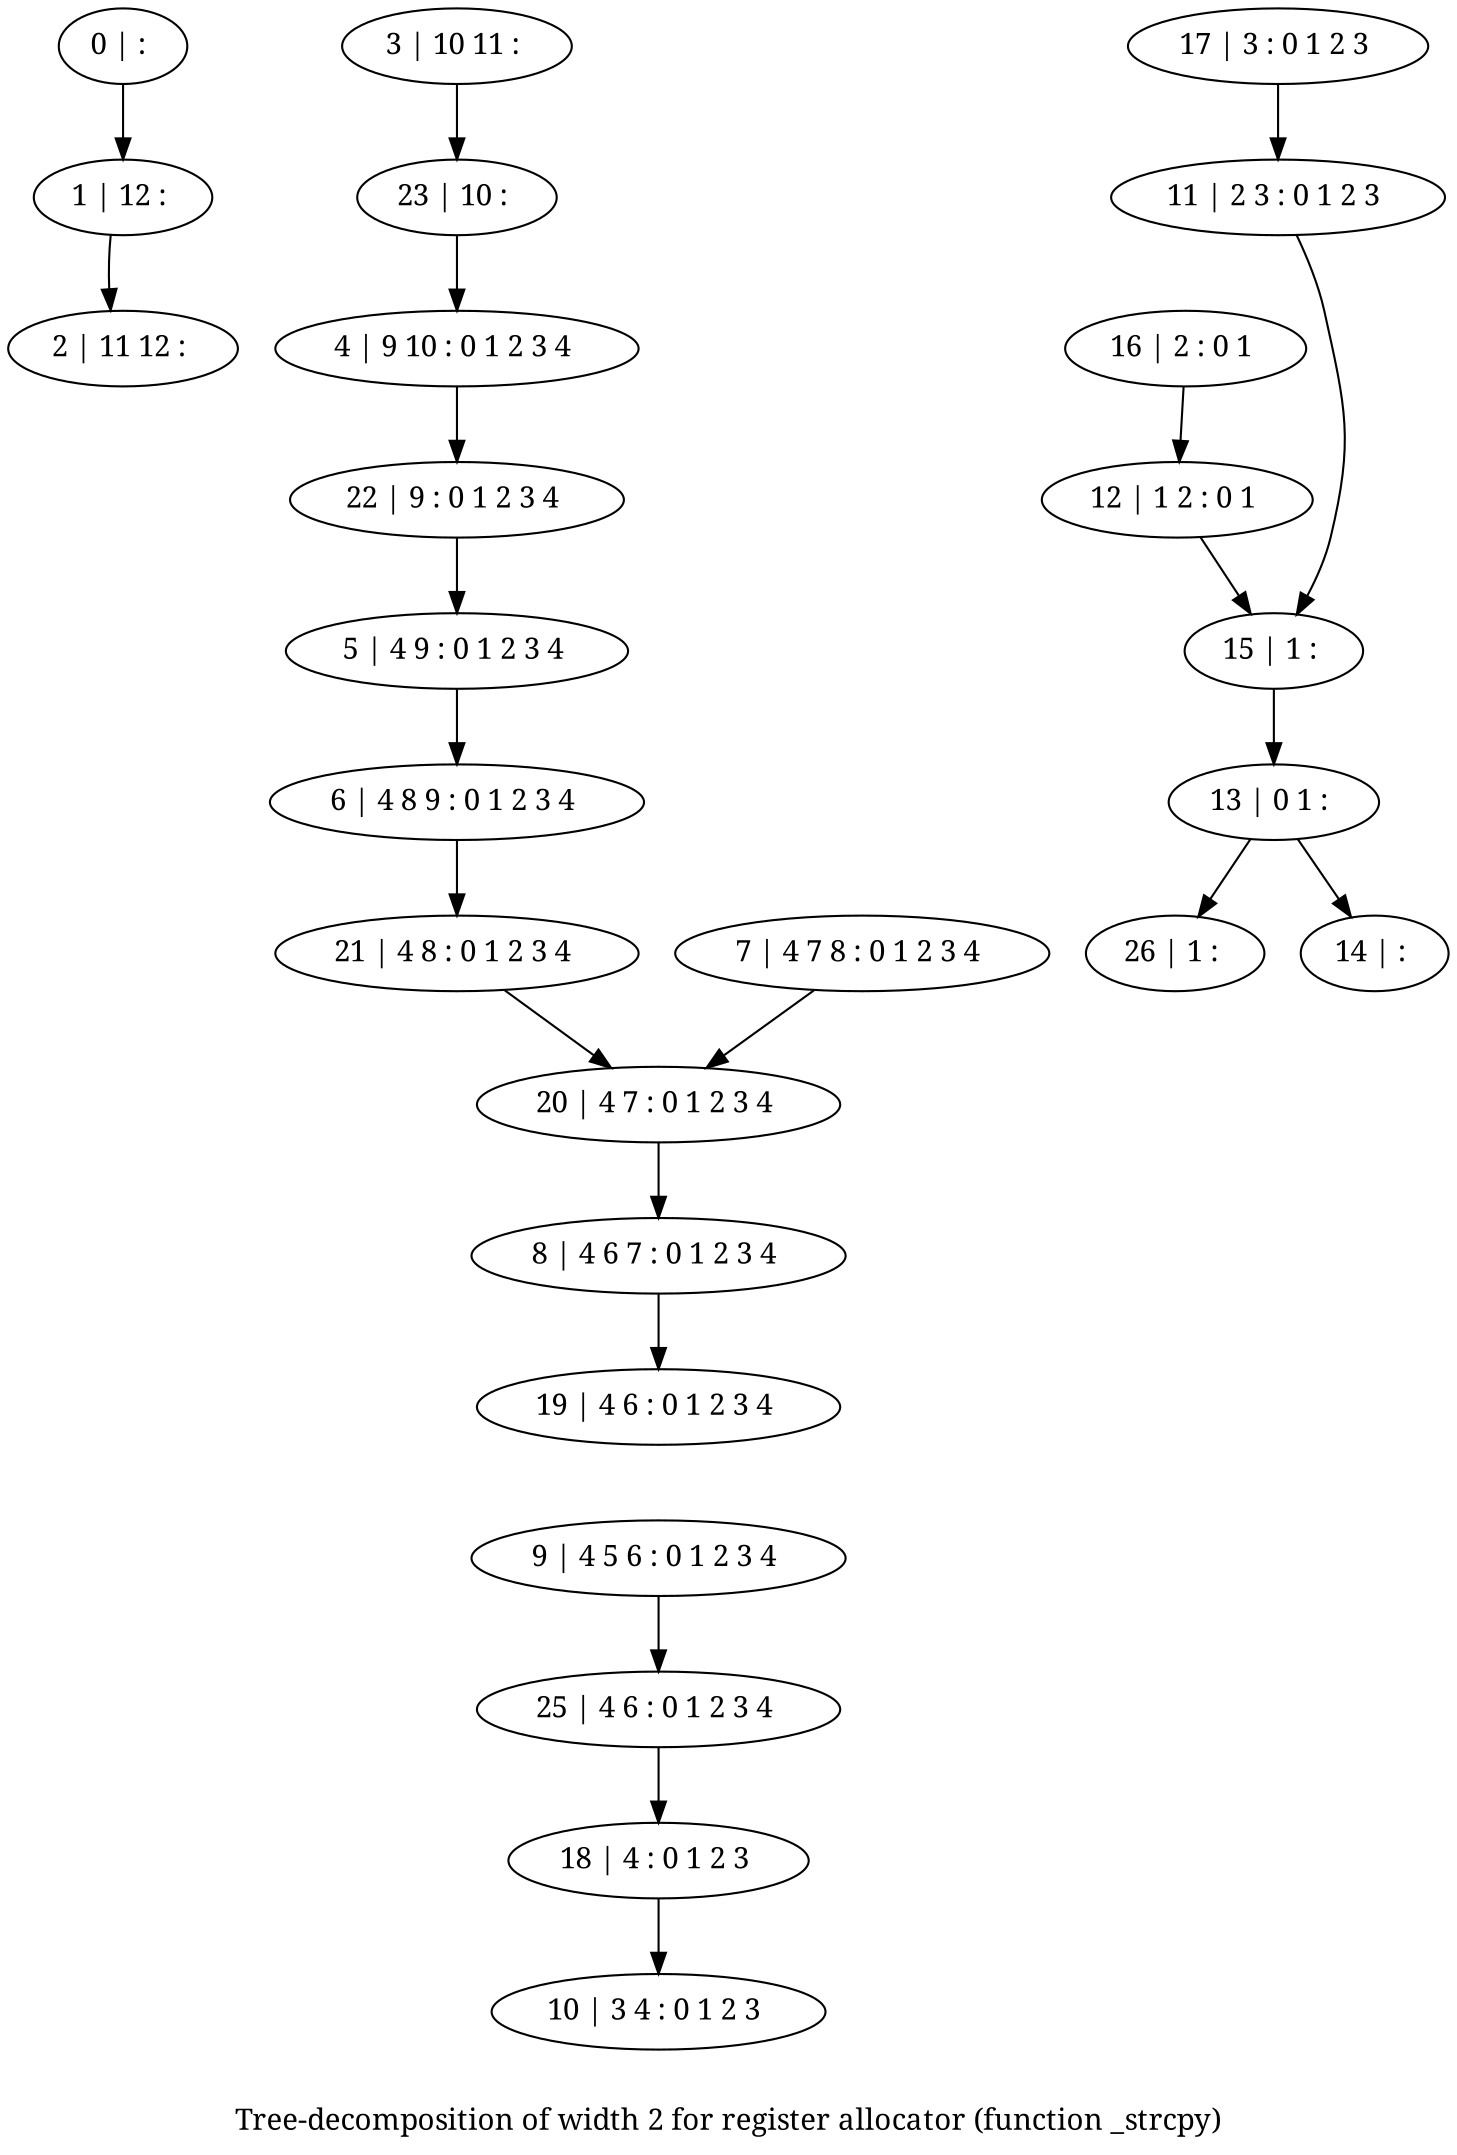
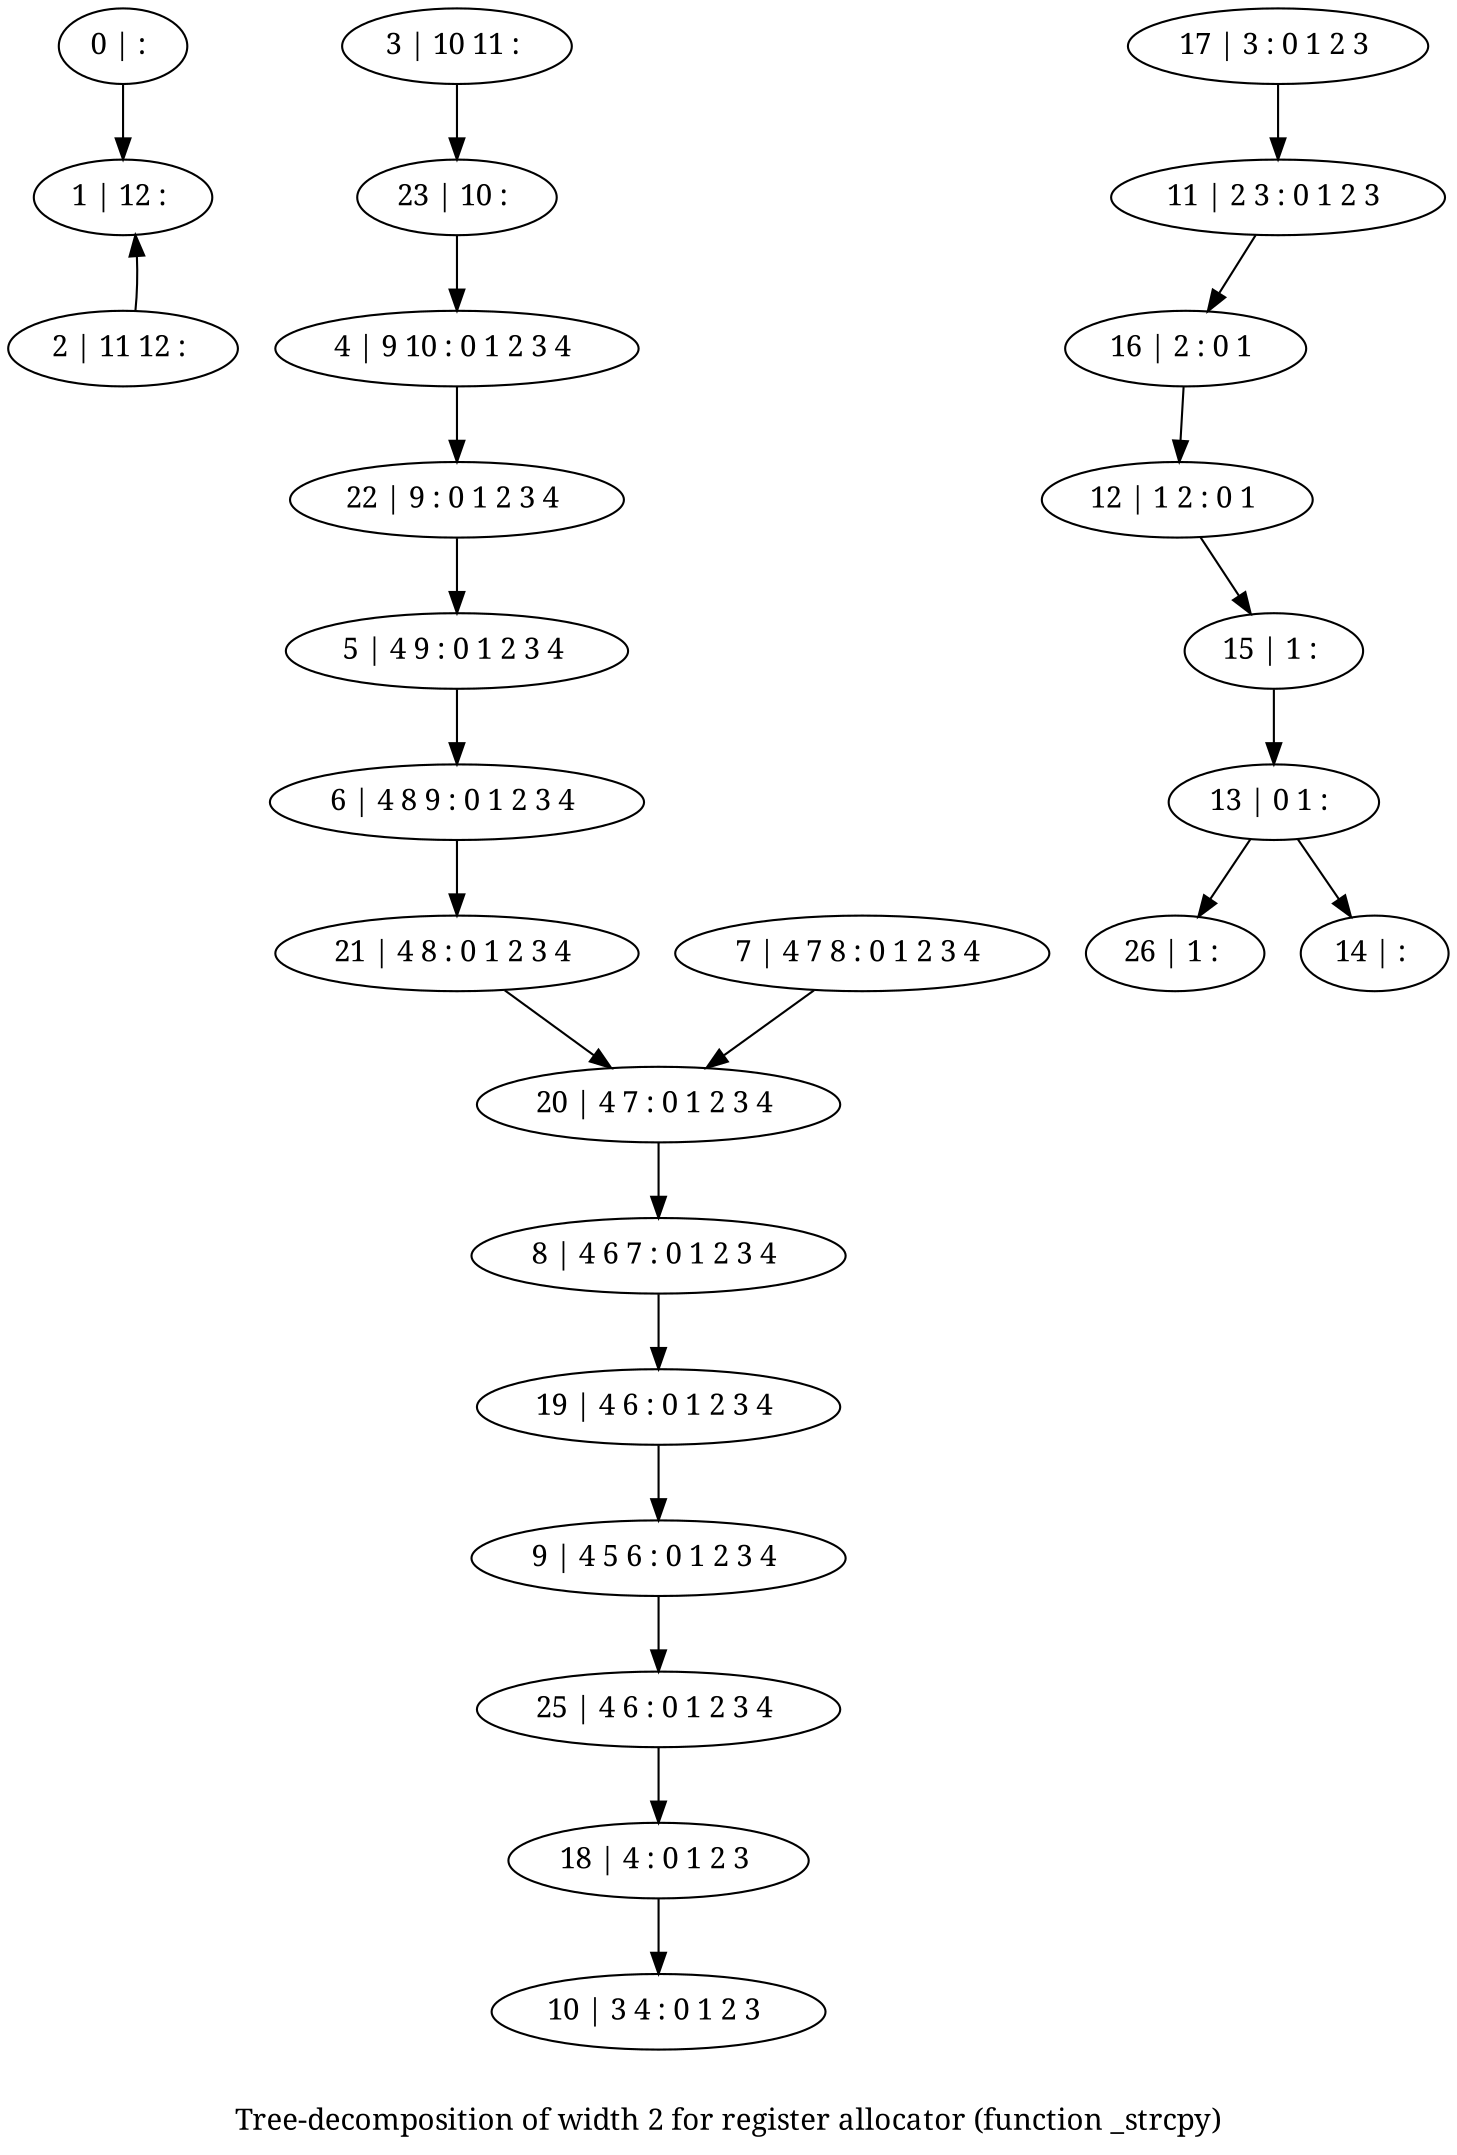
(109, 262) -> (137, 283)
(1344, 415) -> (1238, 264)
none -> (659, 1472)
